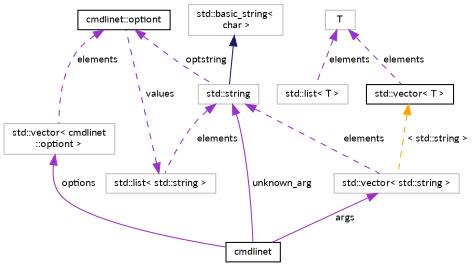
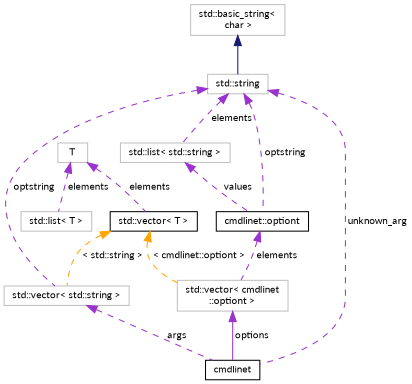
(178, 62) -> (261, 156)
(363, 139) -> (33, 187)
(248, 178) -> (345, 235)
(320, 220) -> (154, 335)
none -> (155, 267)
